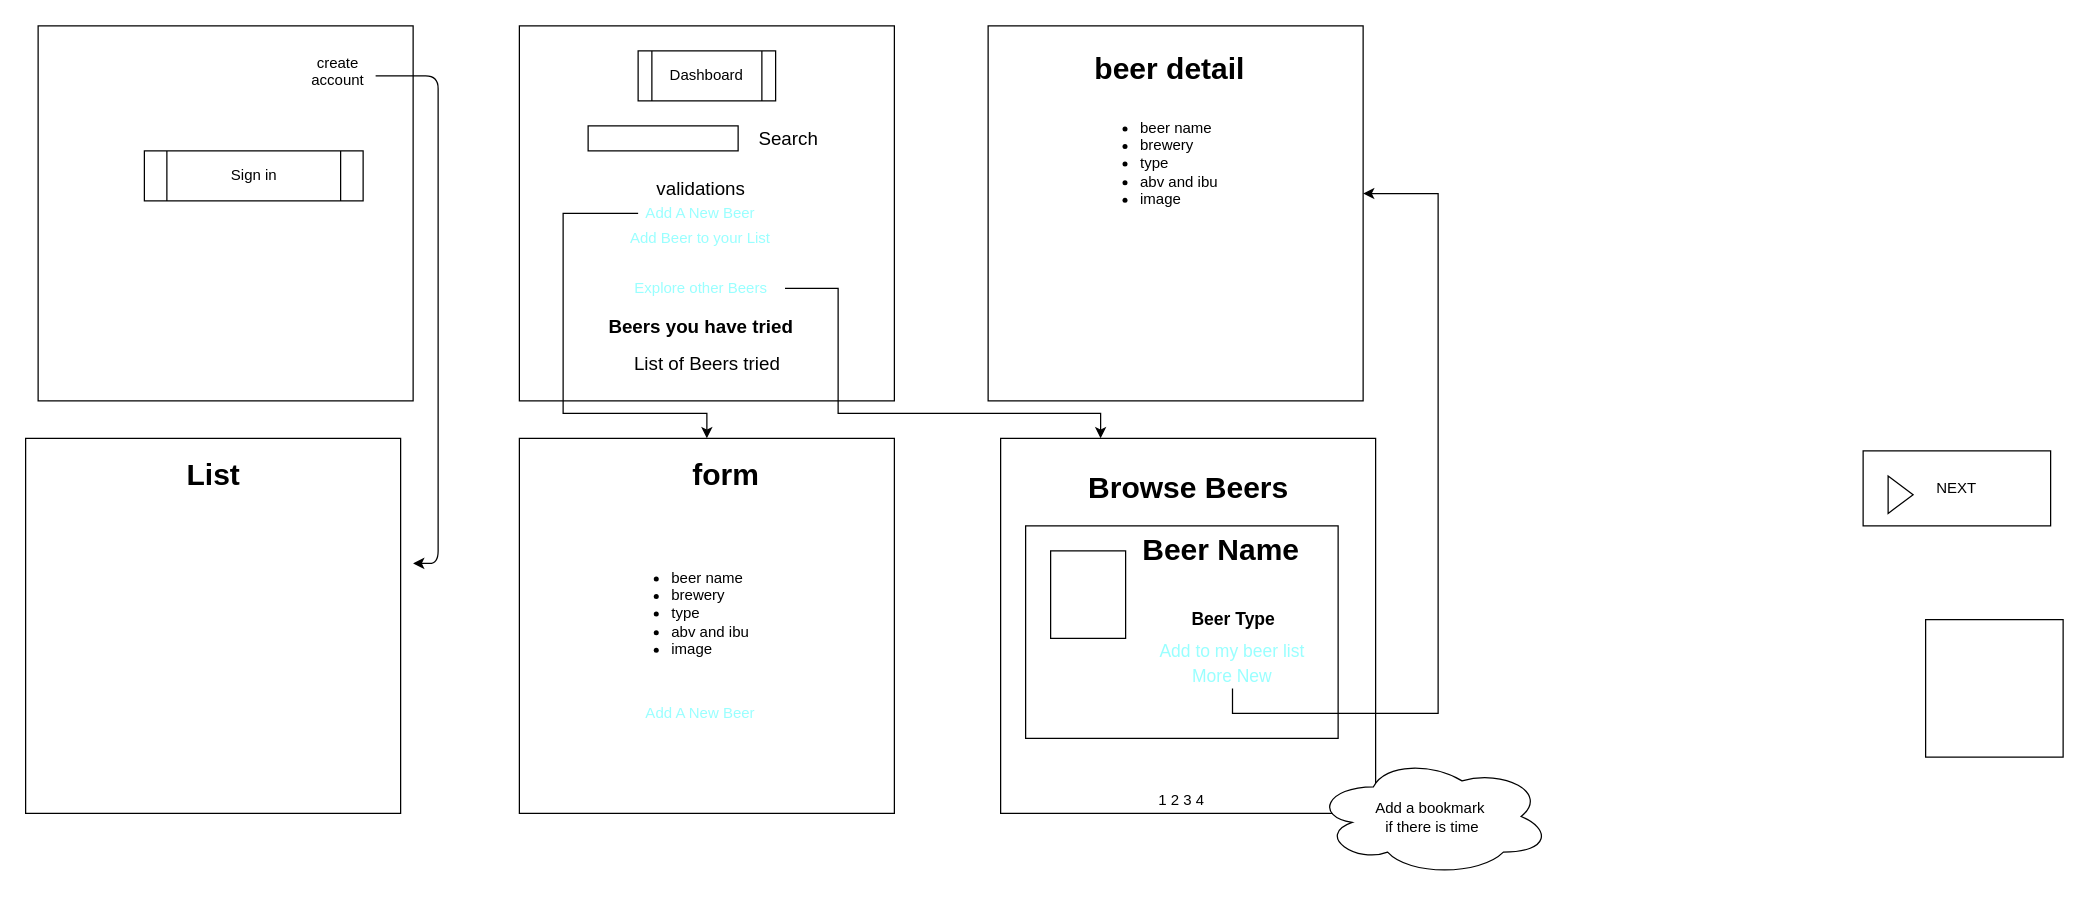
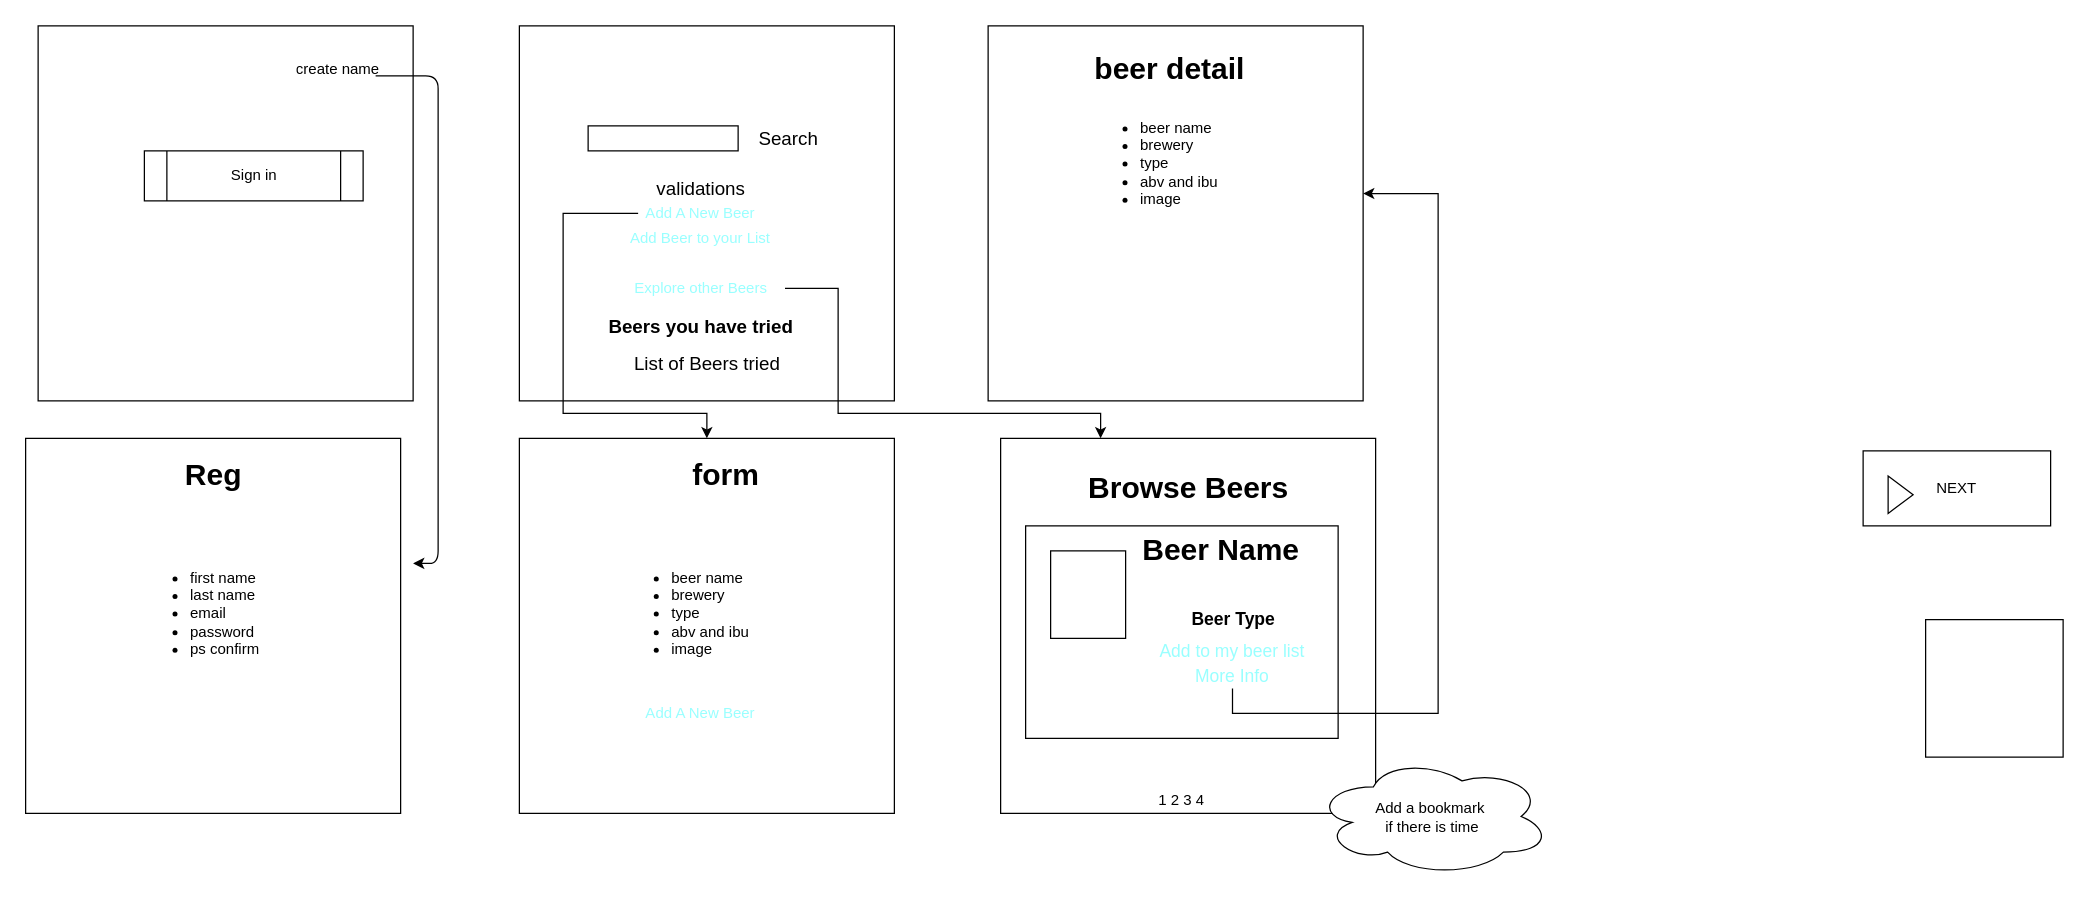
(338, 69) -> (338, 69)
(707, 76) -> none
(214, 476) -> (214, 476)
none -> (226, 613)
(1233, 676) -> (1233, 676)
